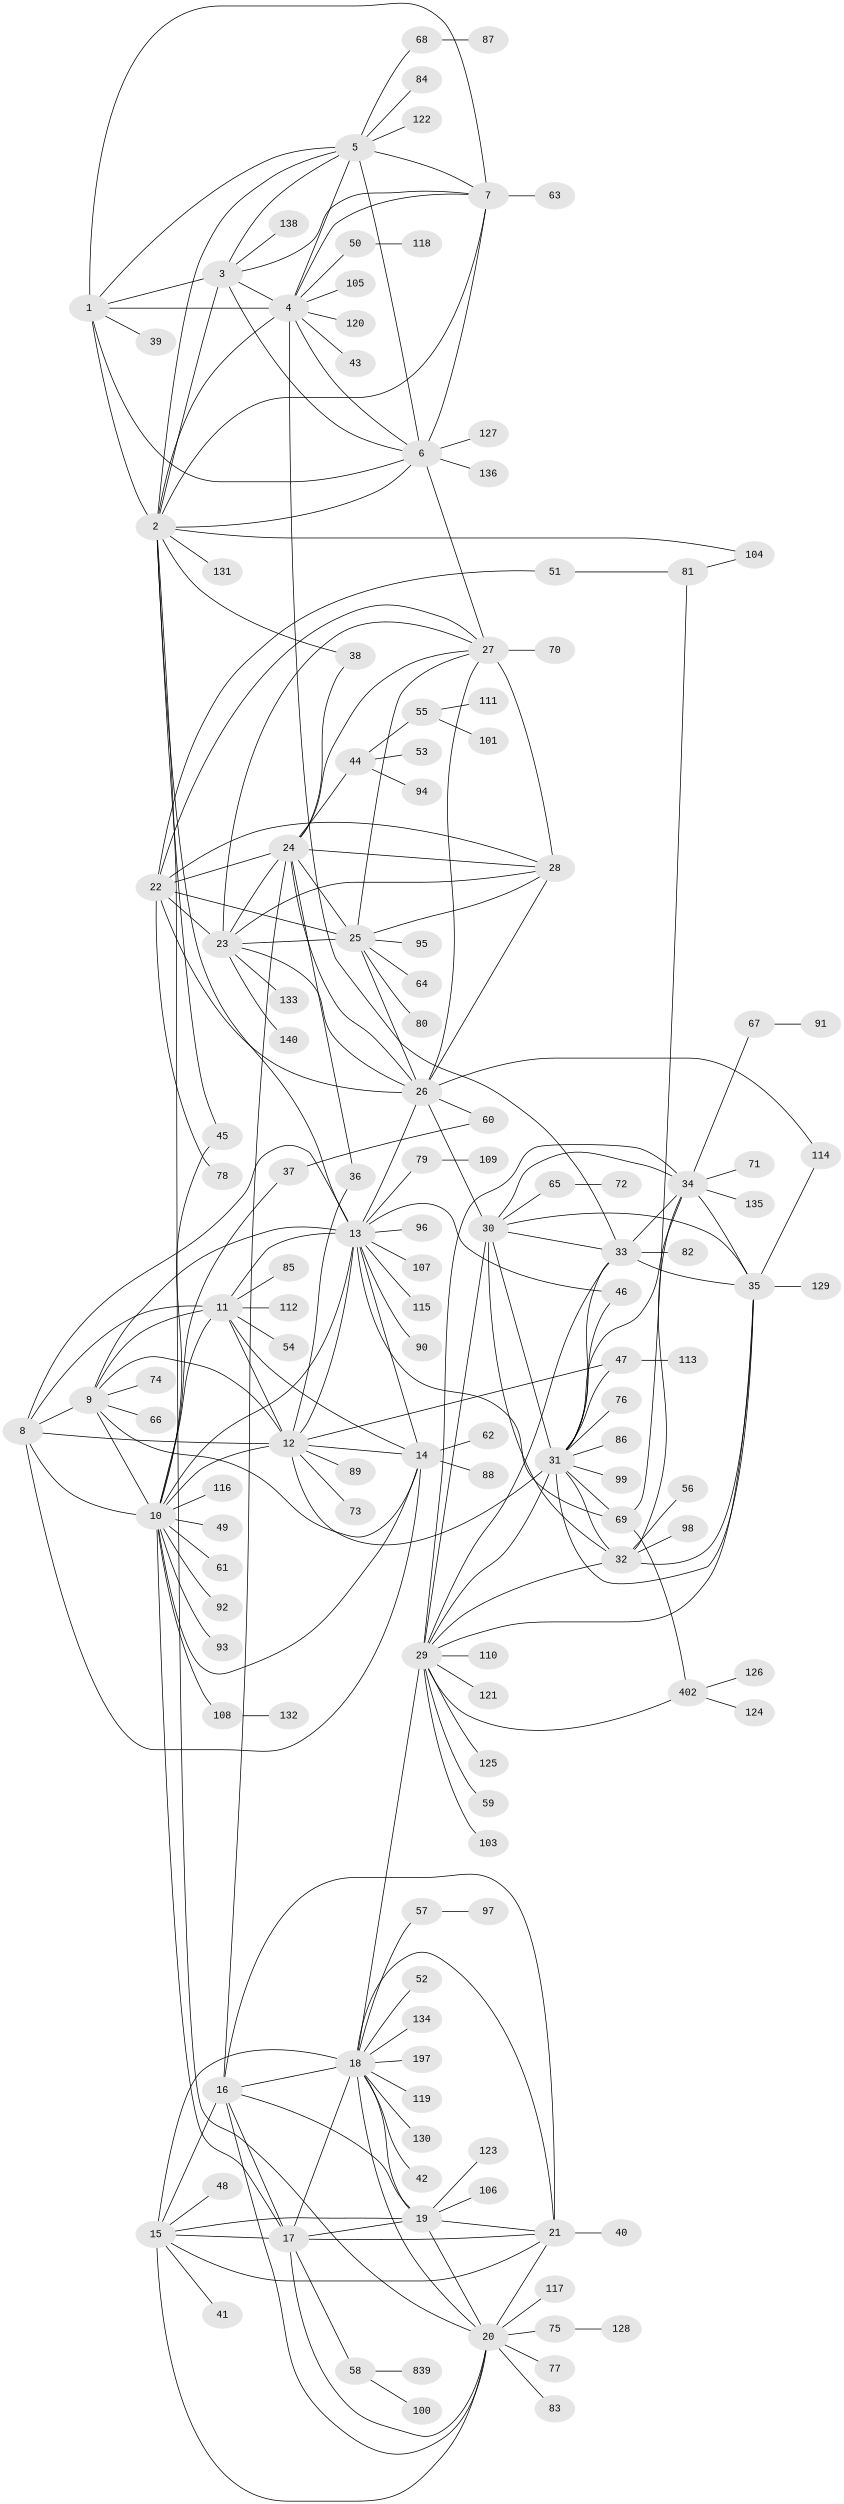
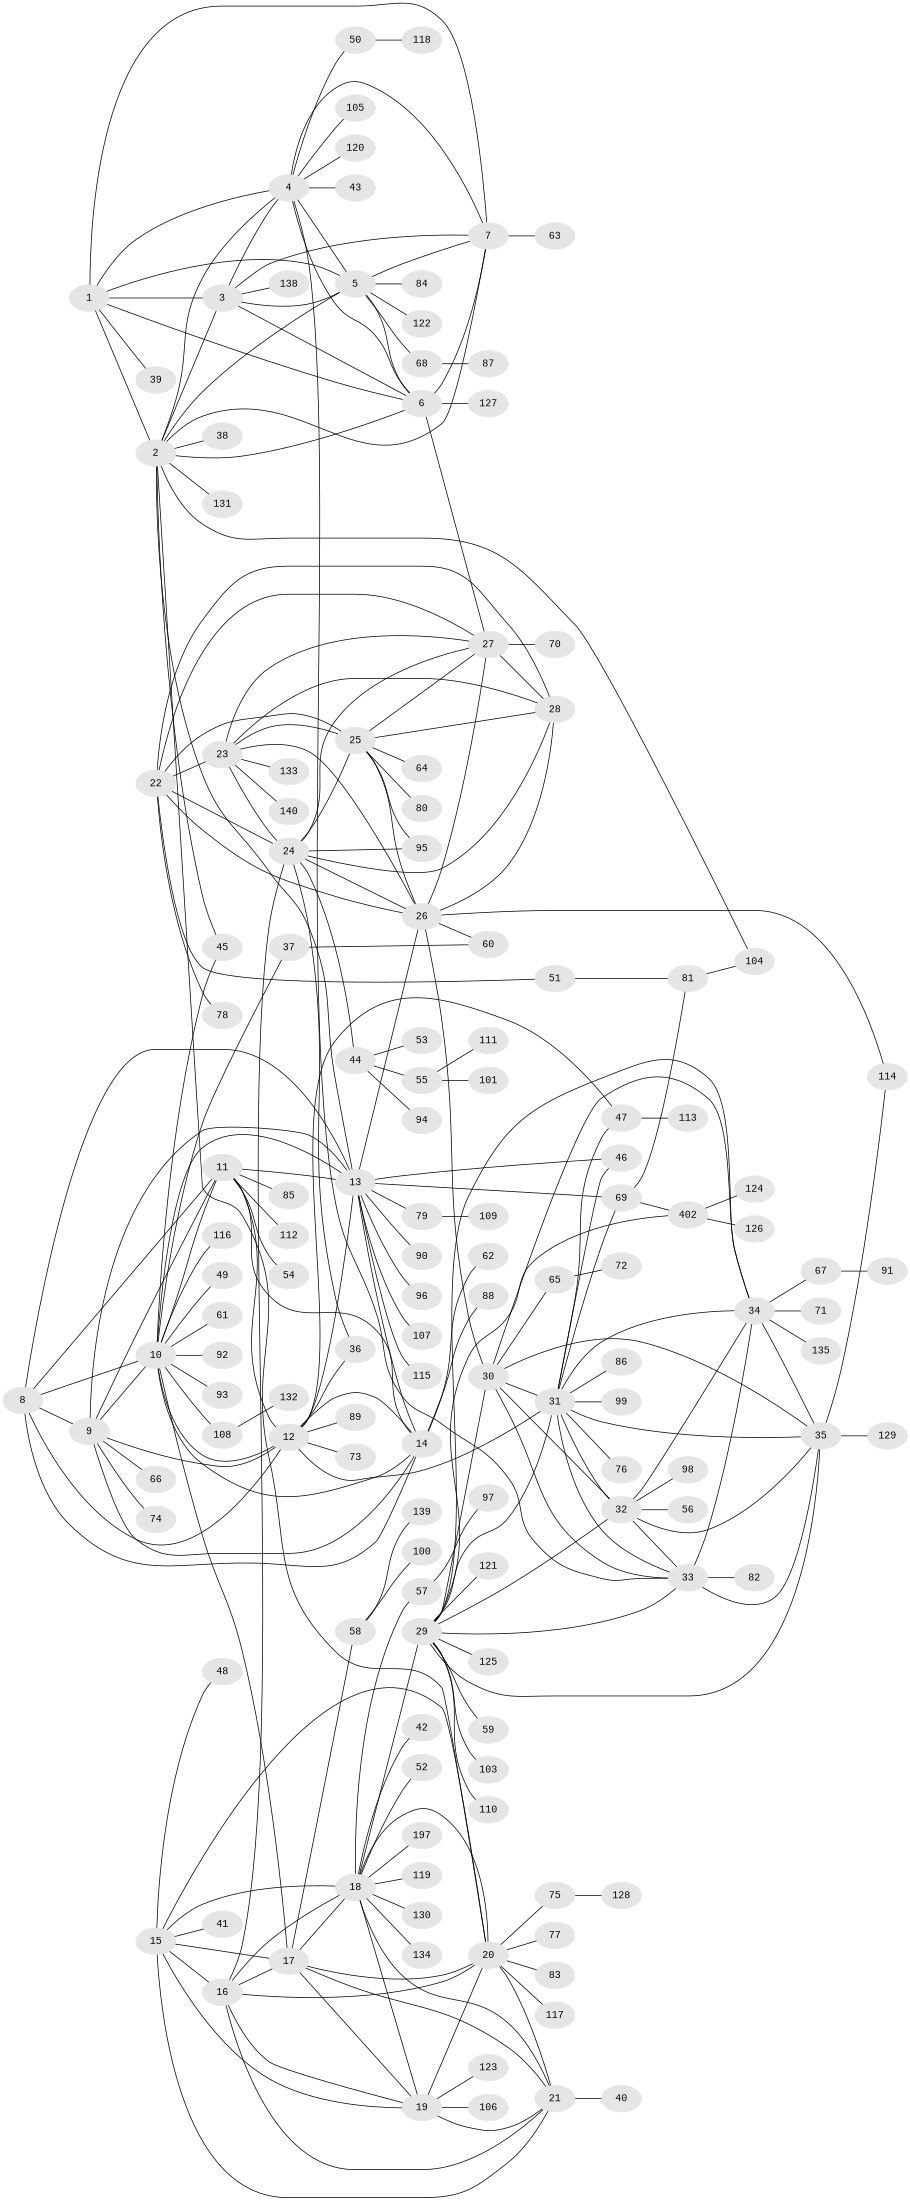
(488, 474) -> none
(322, 752) -> (355, 850)
none -> (655, 1544)
(422, 2371) -> (422, 1512)
